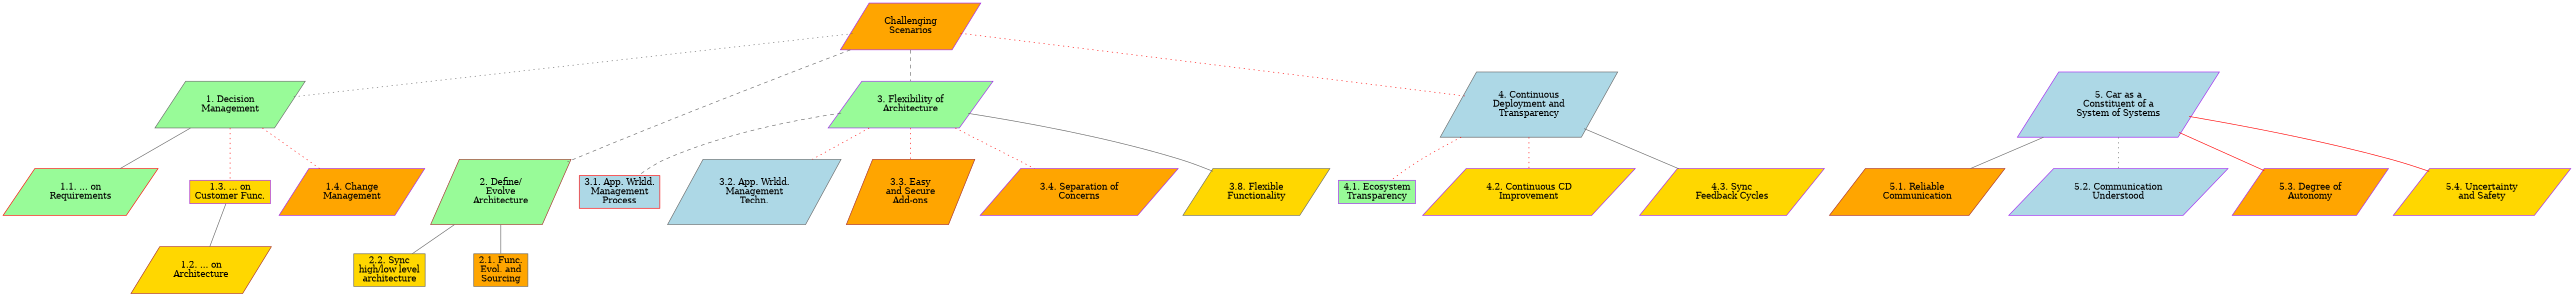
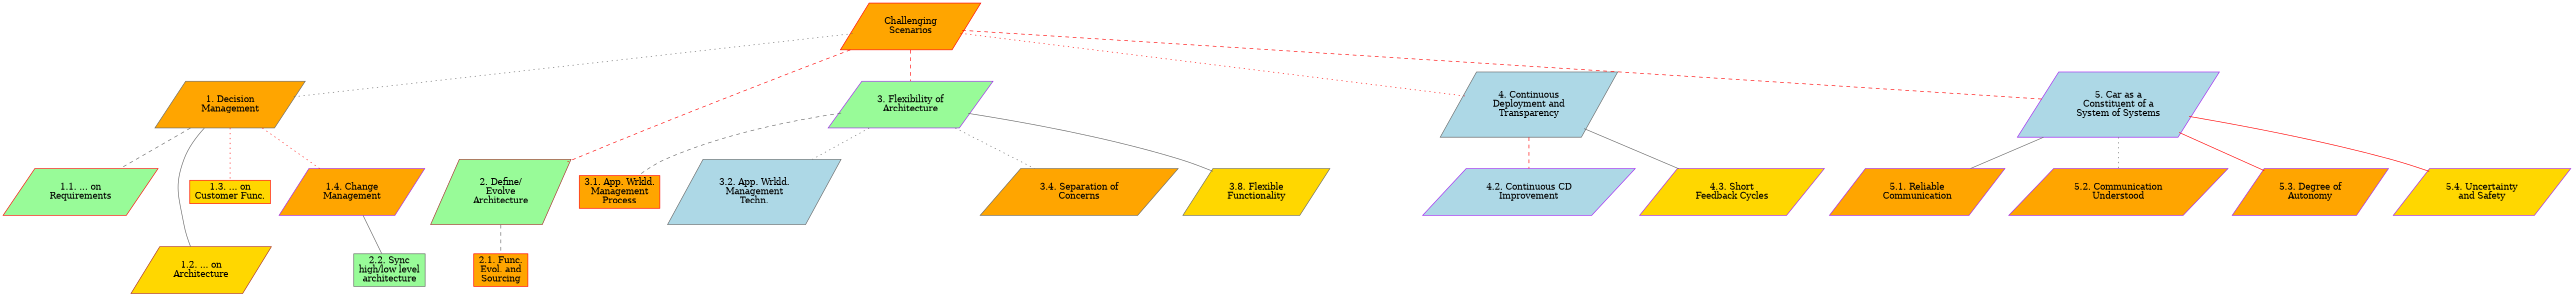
(911, 26) -> (911, 26)
none -> (1503, 65)
(911, 66) -> (911, 66)
(230, 105) -> (230, 105)
(708, 105) -> (708, 105)
(841, 144) -> (841, 144)
(155, 148) -> (155, 148)
(995, 148) -> (995, 148)
(1529, 153) -> (1529, 153)
(230, 192) -> (230, 192)
(620, 192) -> (620, 192)
(911, 192) -> none
(1079, 192) -> (1079, 192)
(1377, 192) -> none
(1529, 192) -> (1529, 192)
(1732, 192) -> (1732, 192)
(1917, 192) -> (1917, 192)
(2118, 192) -> (2118, 192)
(218, 225) -> (178, 185)
(433, 239) -> (372, 235)
(501, 239) -> (501, 239)
(389, 270) -> (389, 270)
(501, 270) -> (501, 270)
